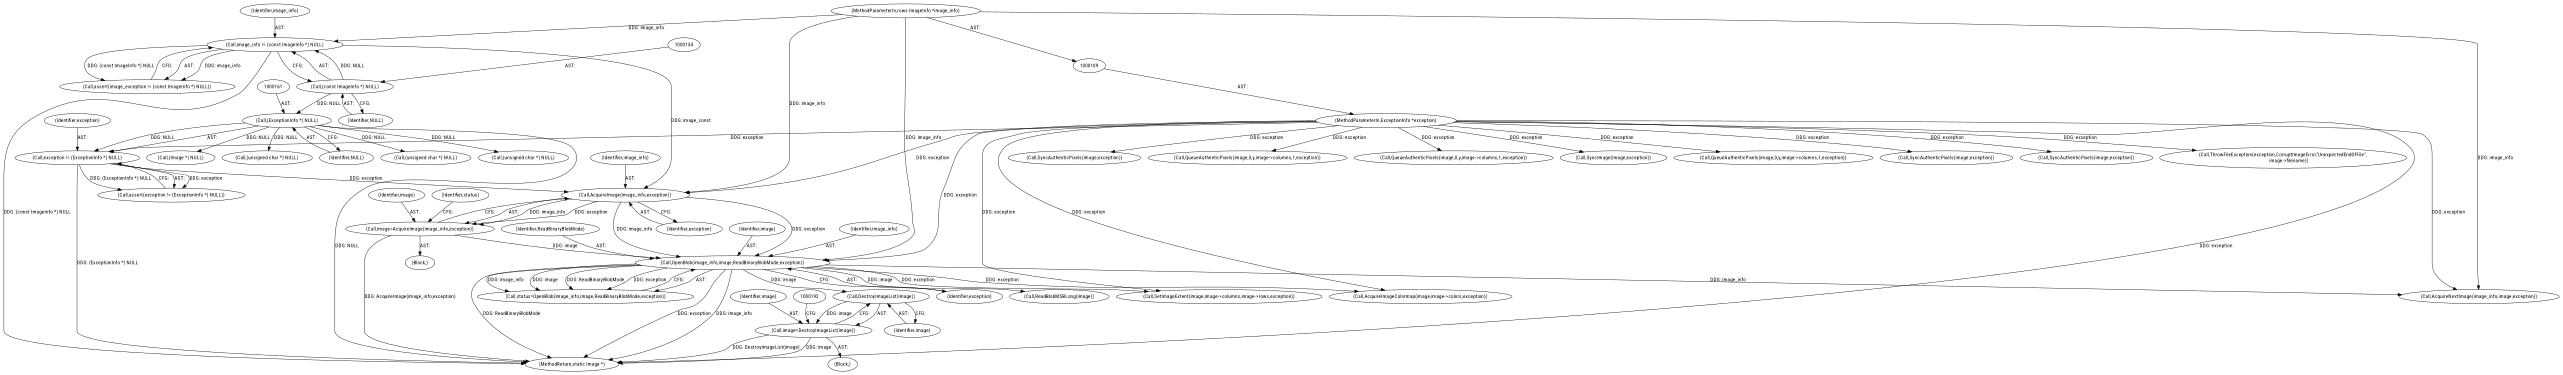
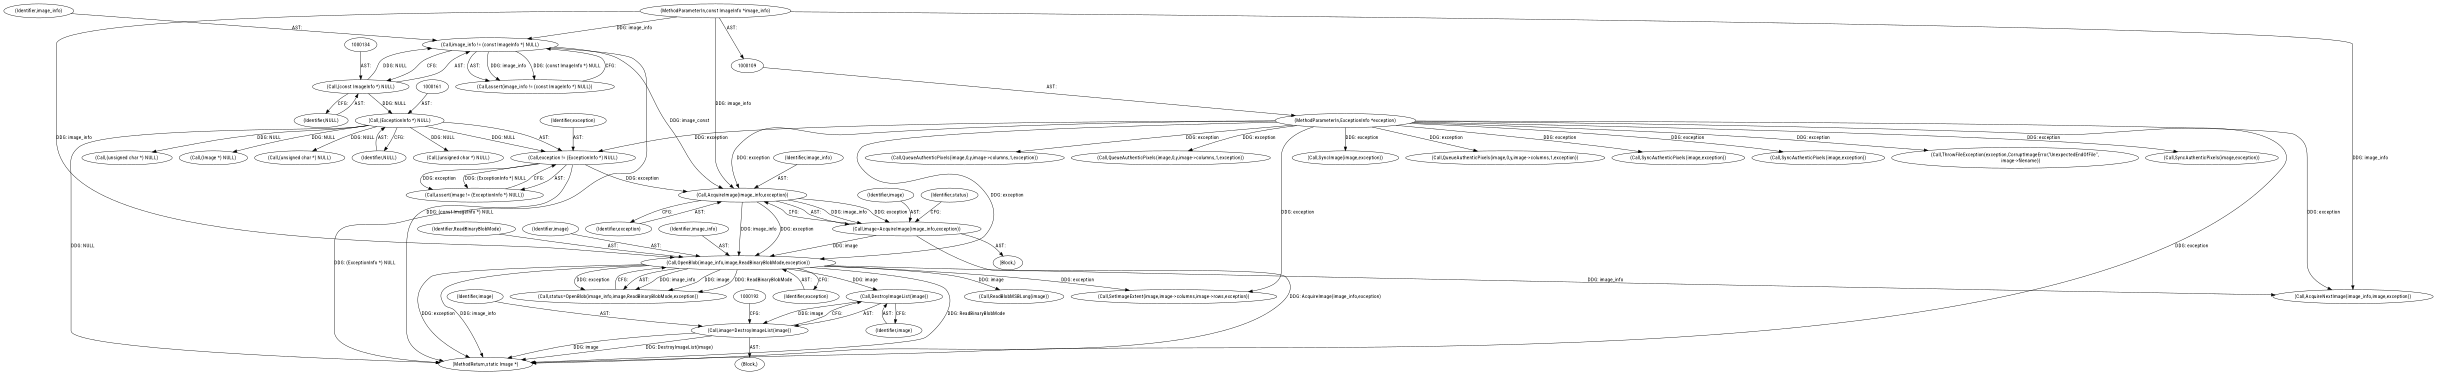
(906, 11) -> (715, 11)
(147, 87) -> (535, 87)
(172, 195) -> (475, 195)
(1421, 297) -> none
